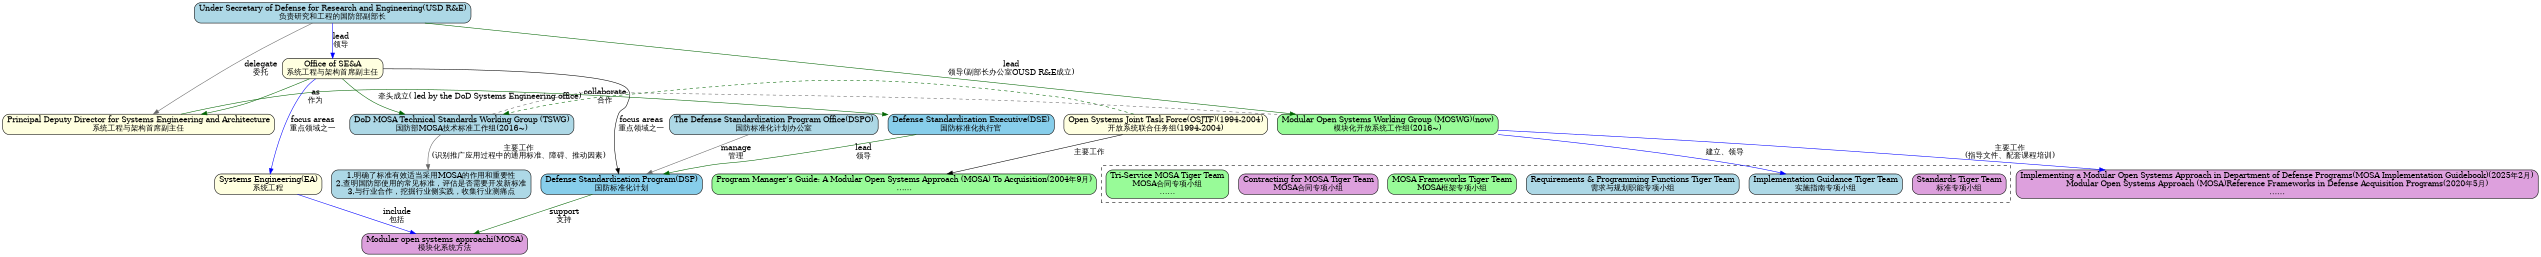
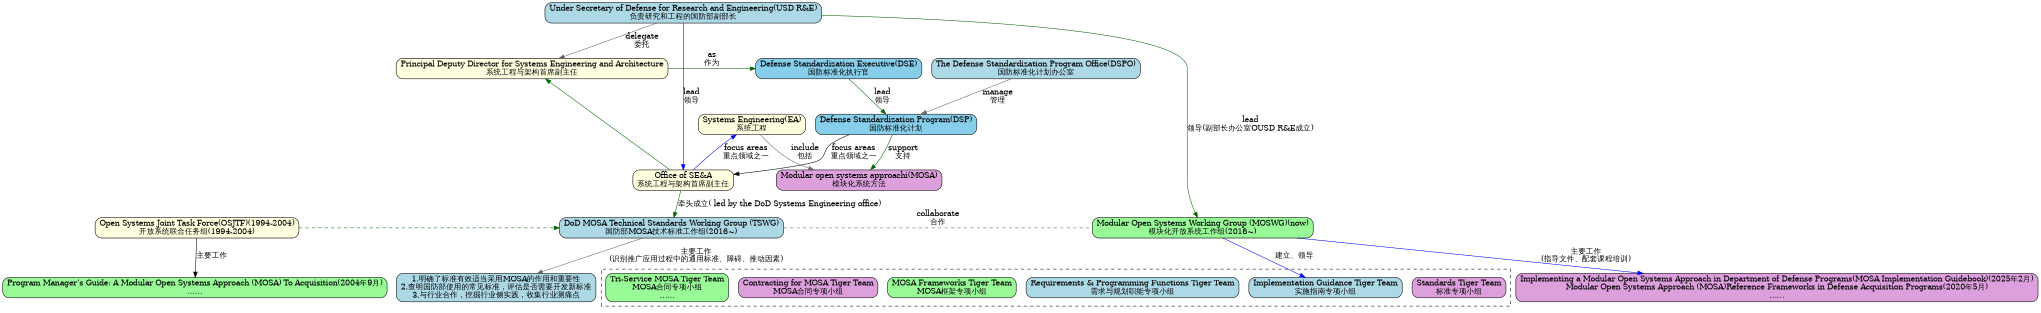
(549, 74) -> (794, 166)
(354, 213) -> (782, 155)
